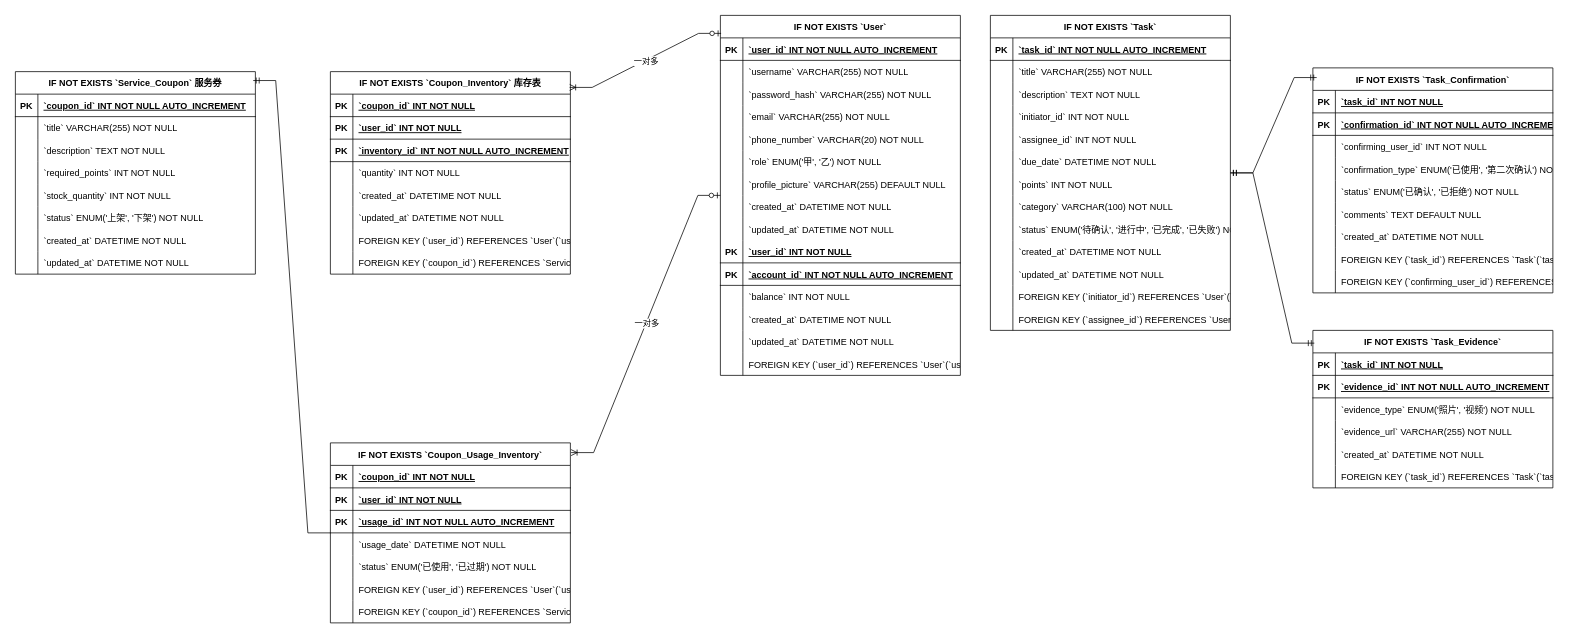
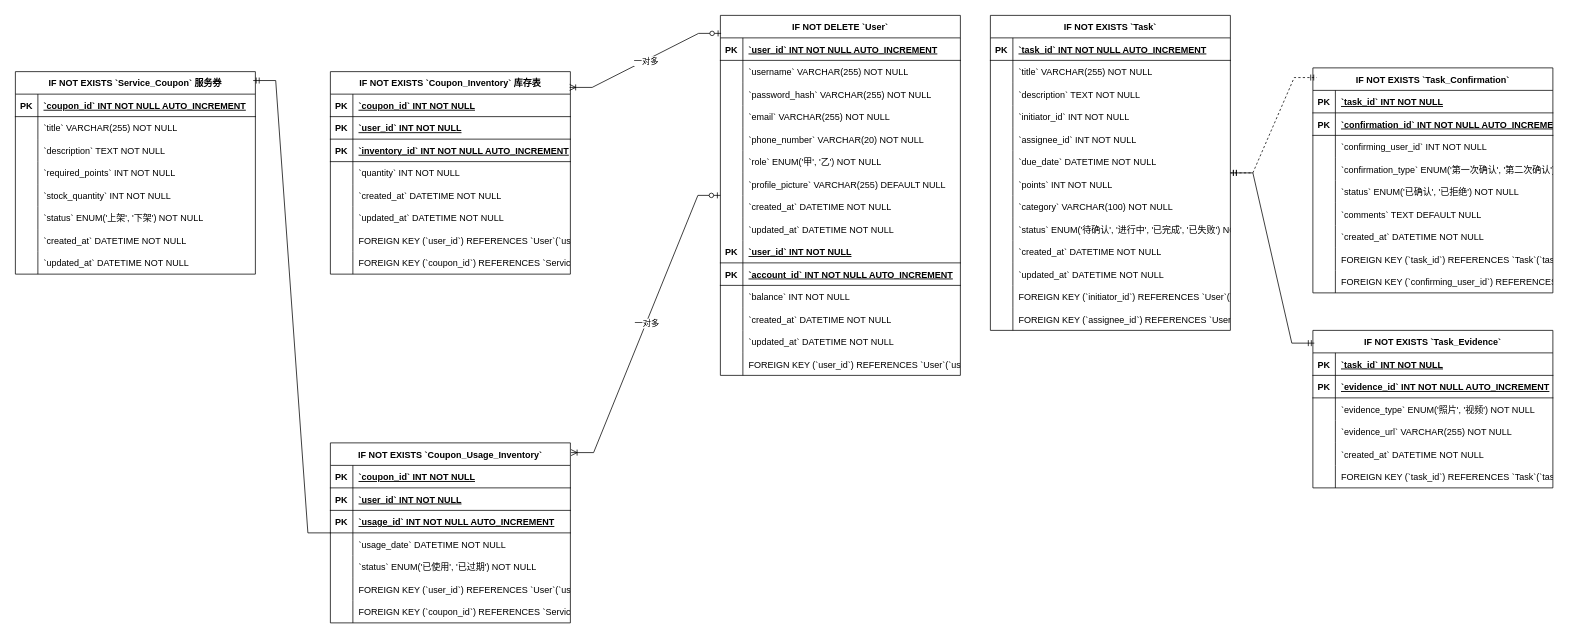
(840, 27) -> (840, 27)
(1278, 115) -> (1278, 115)
(1467, 170) -> (1476, 170)
